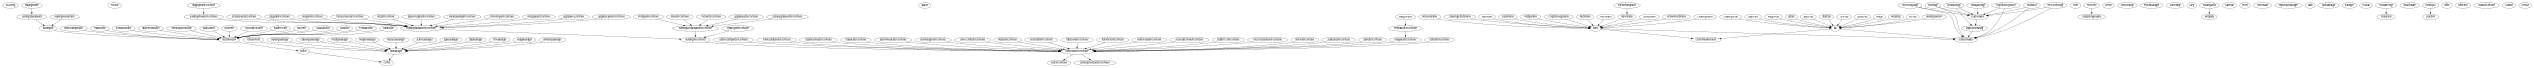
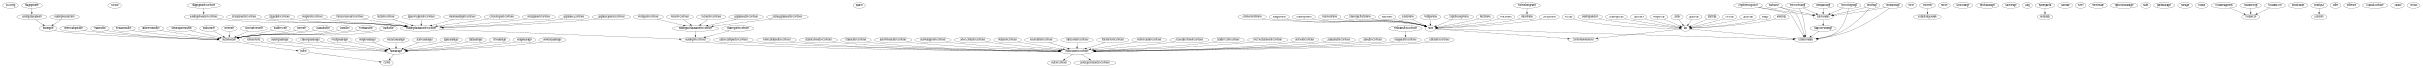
none -> (2224, 5)
none -> (2275, 5)
(1963, 16) -> (1856, 28)
(1405, 22) -> (1328, 22)
